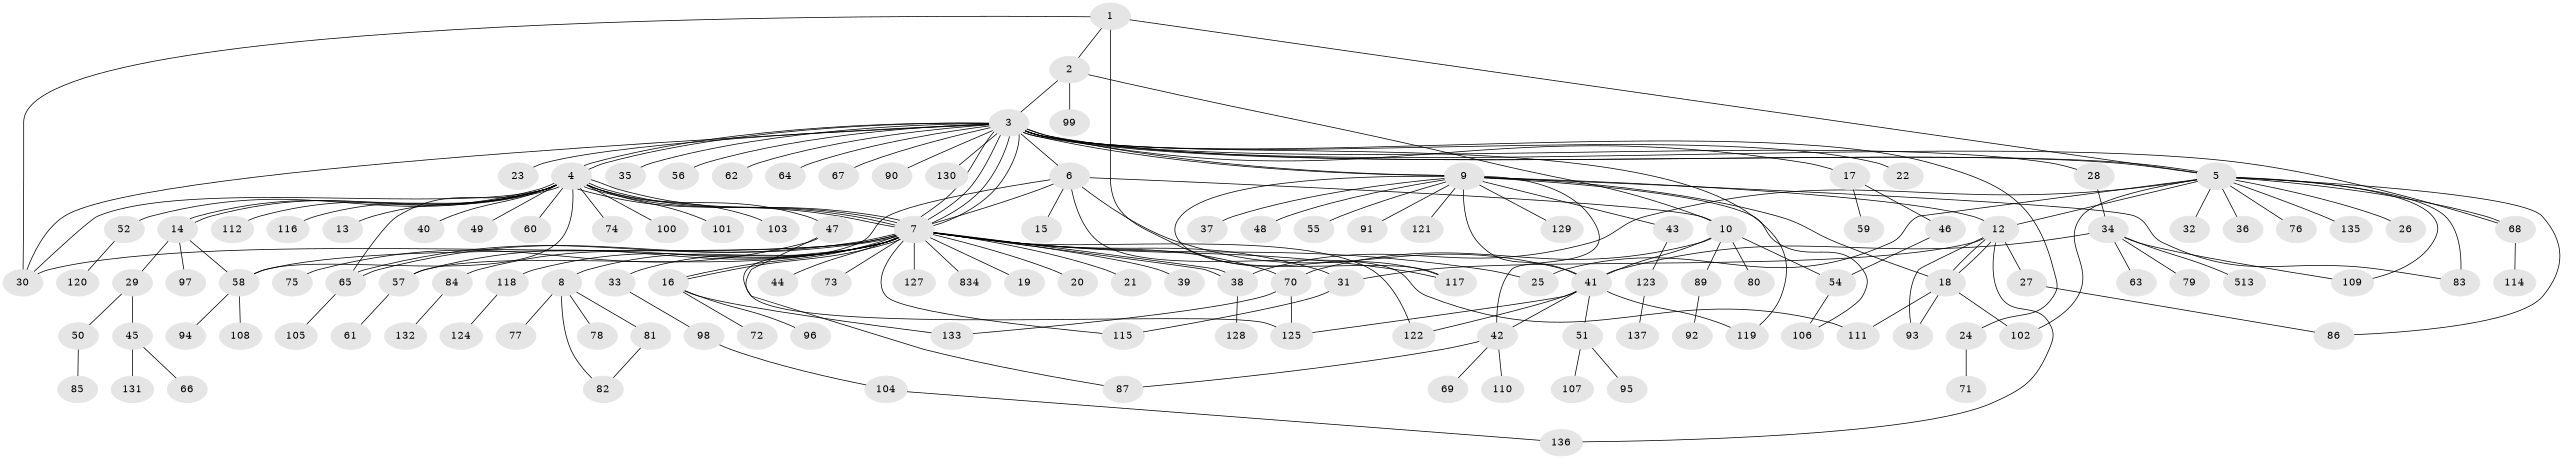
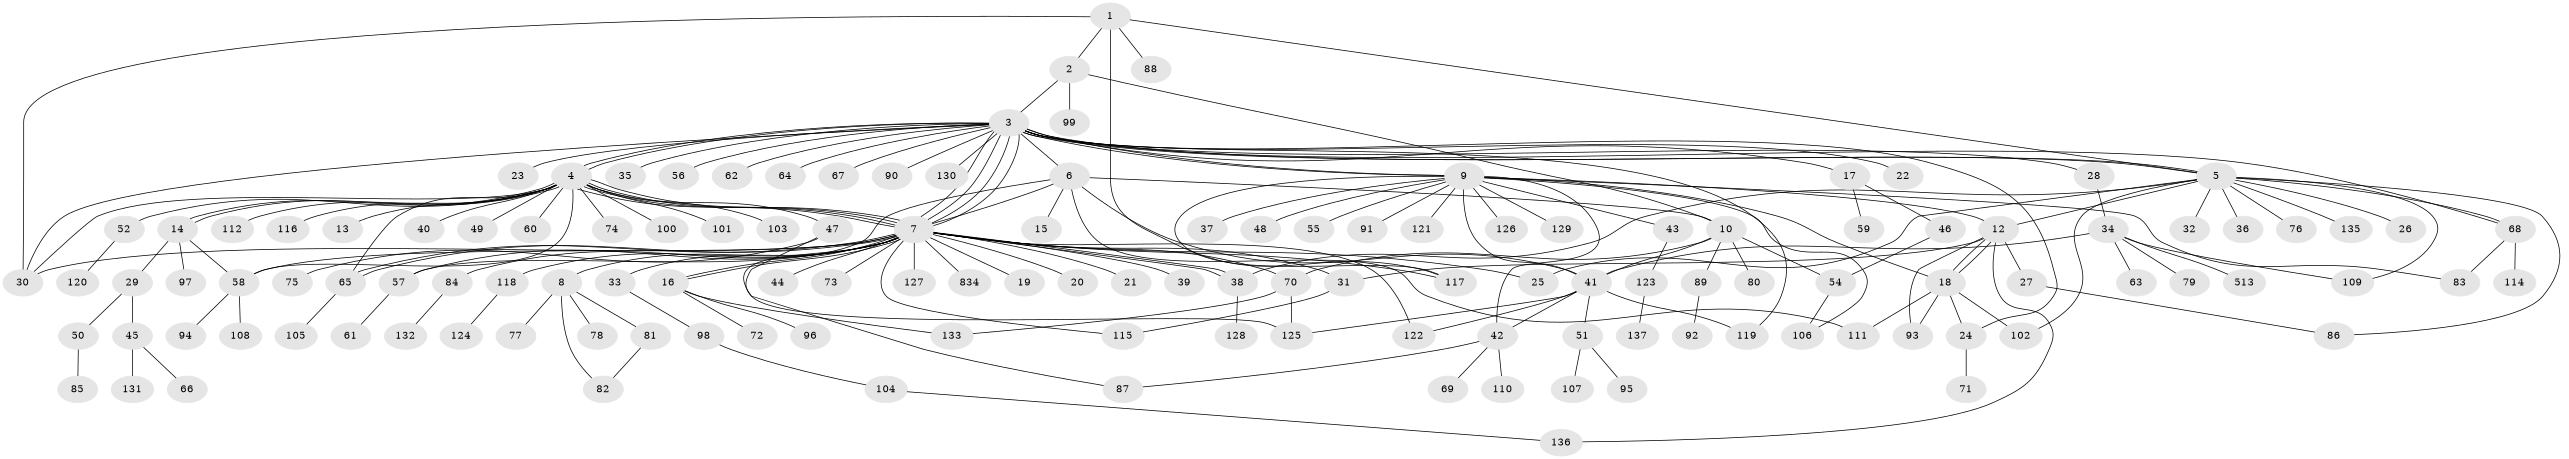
none -> (1151, 70)
(2436, 210) -> (2488, 256)
none -> (1506, 229)
none -> (1956, 309)
